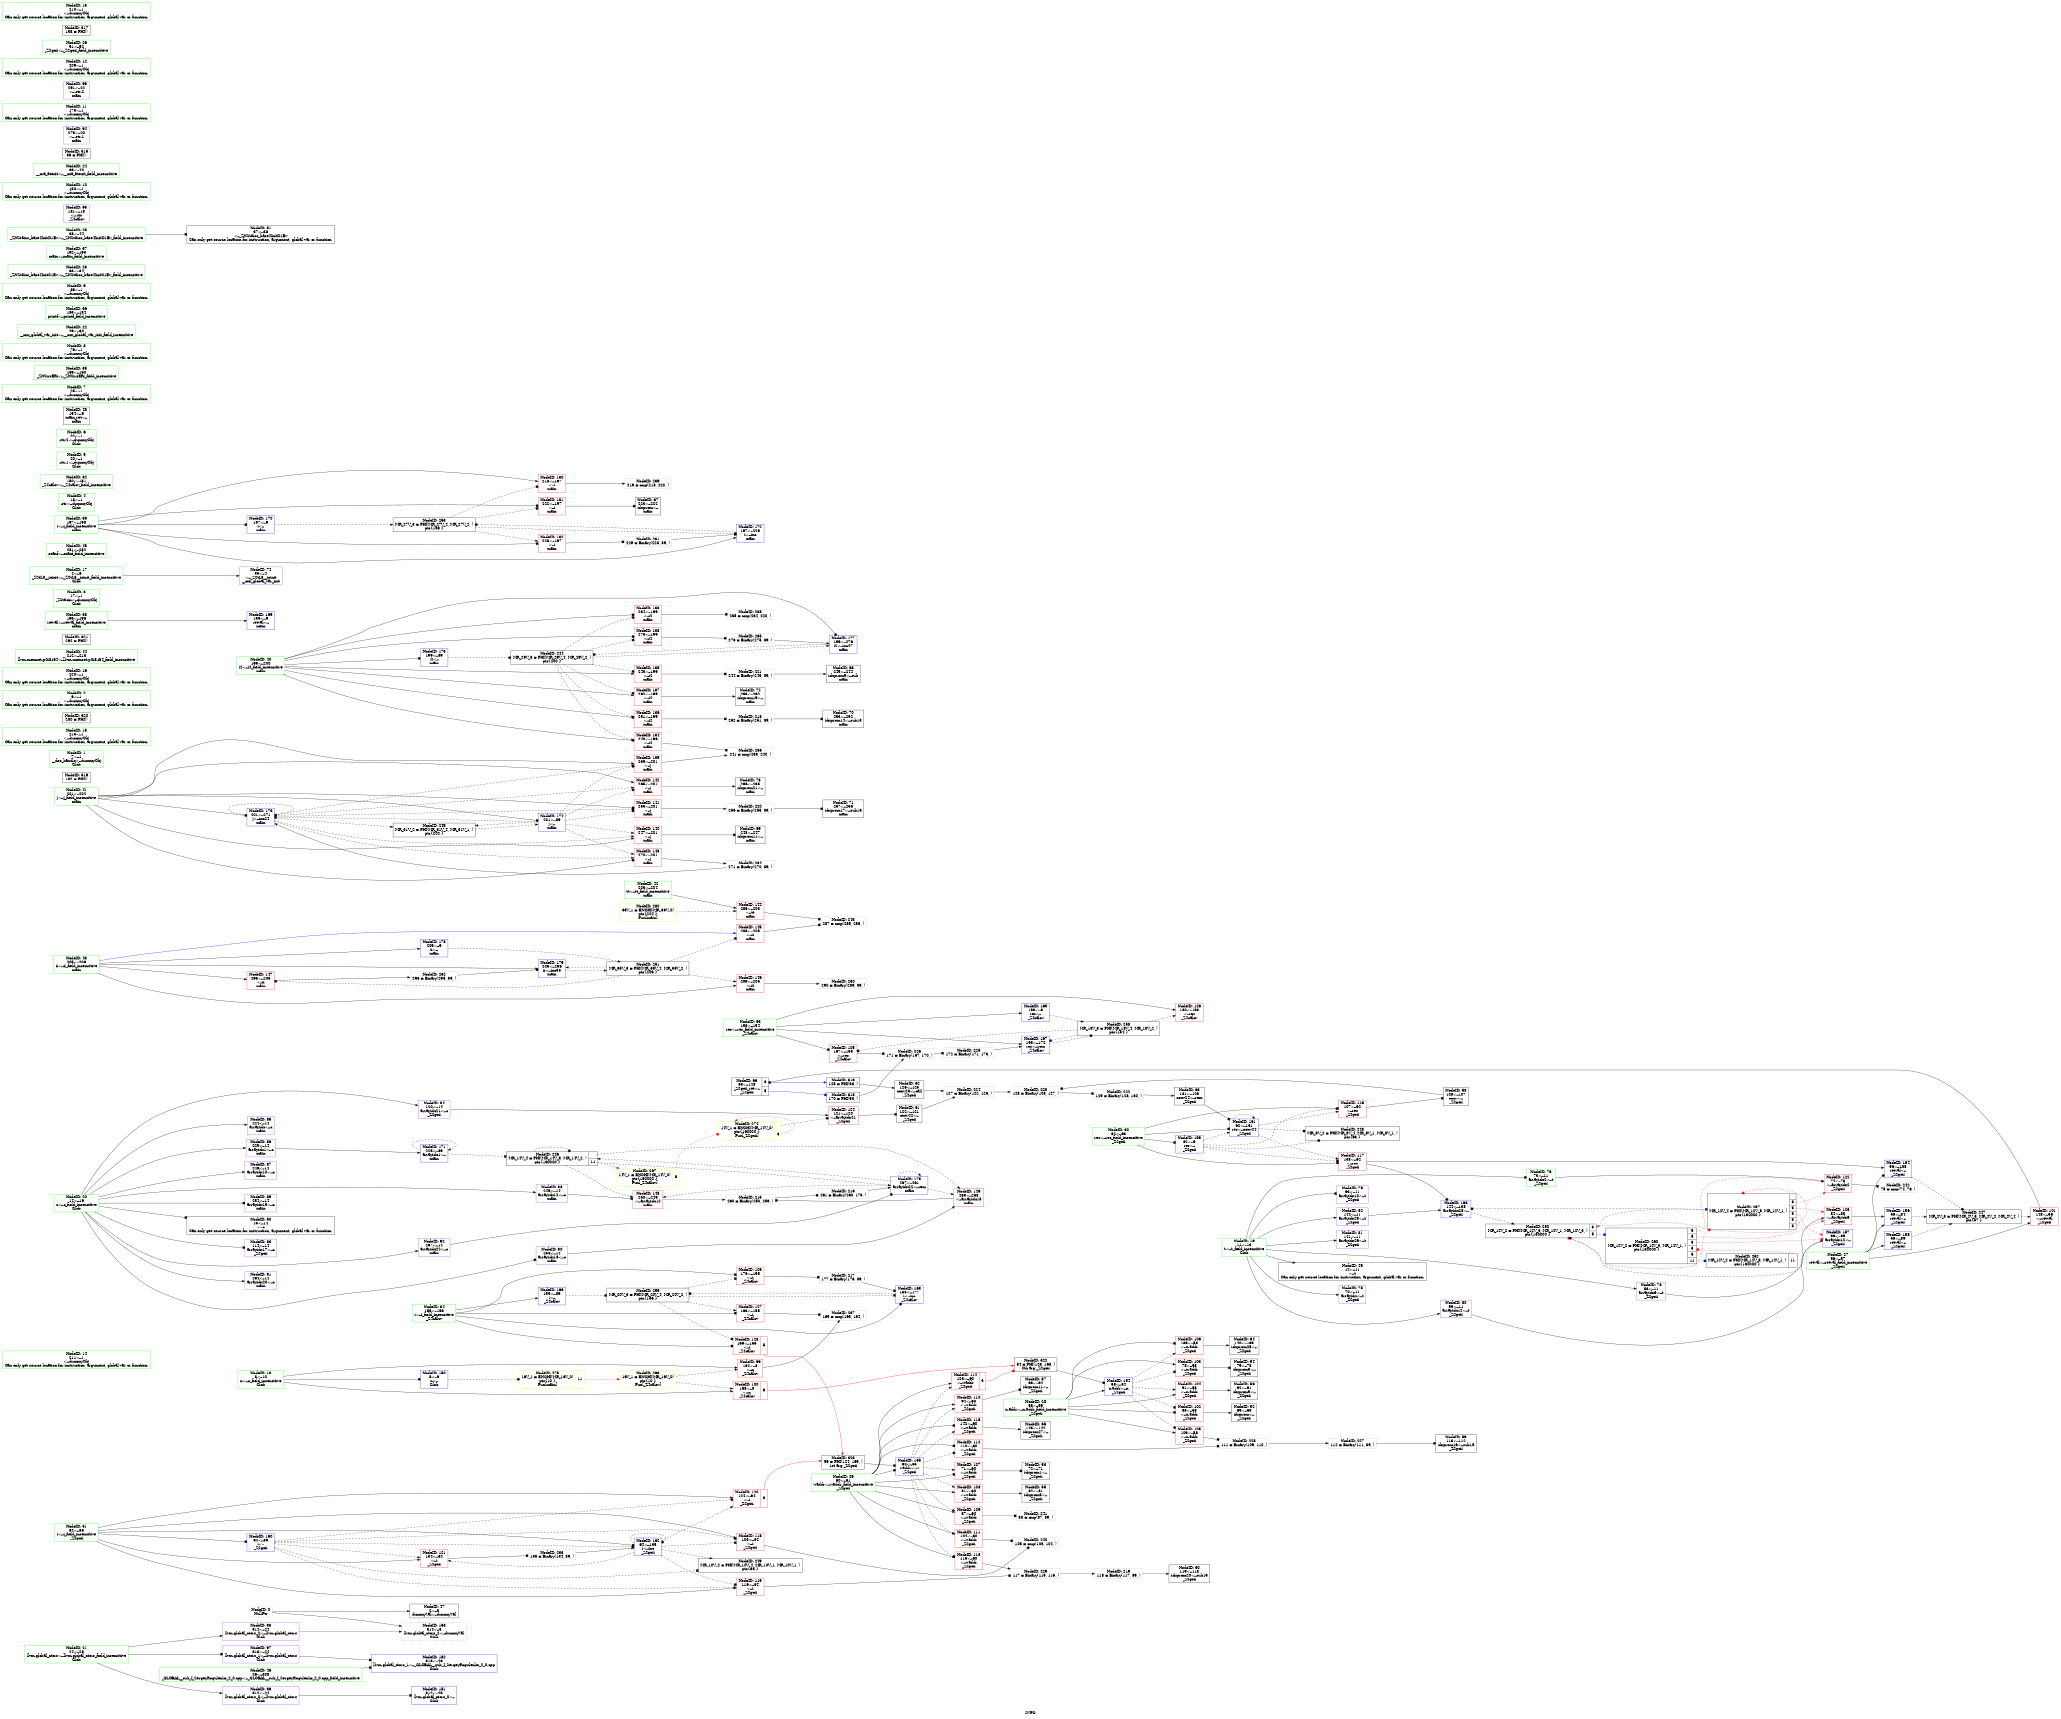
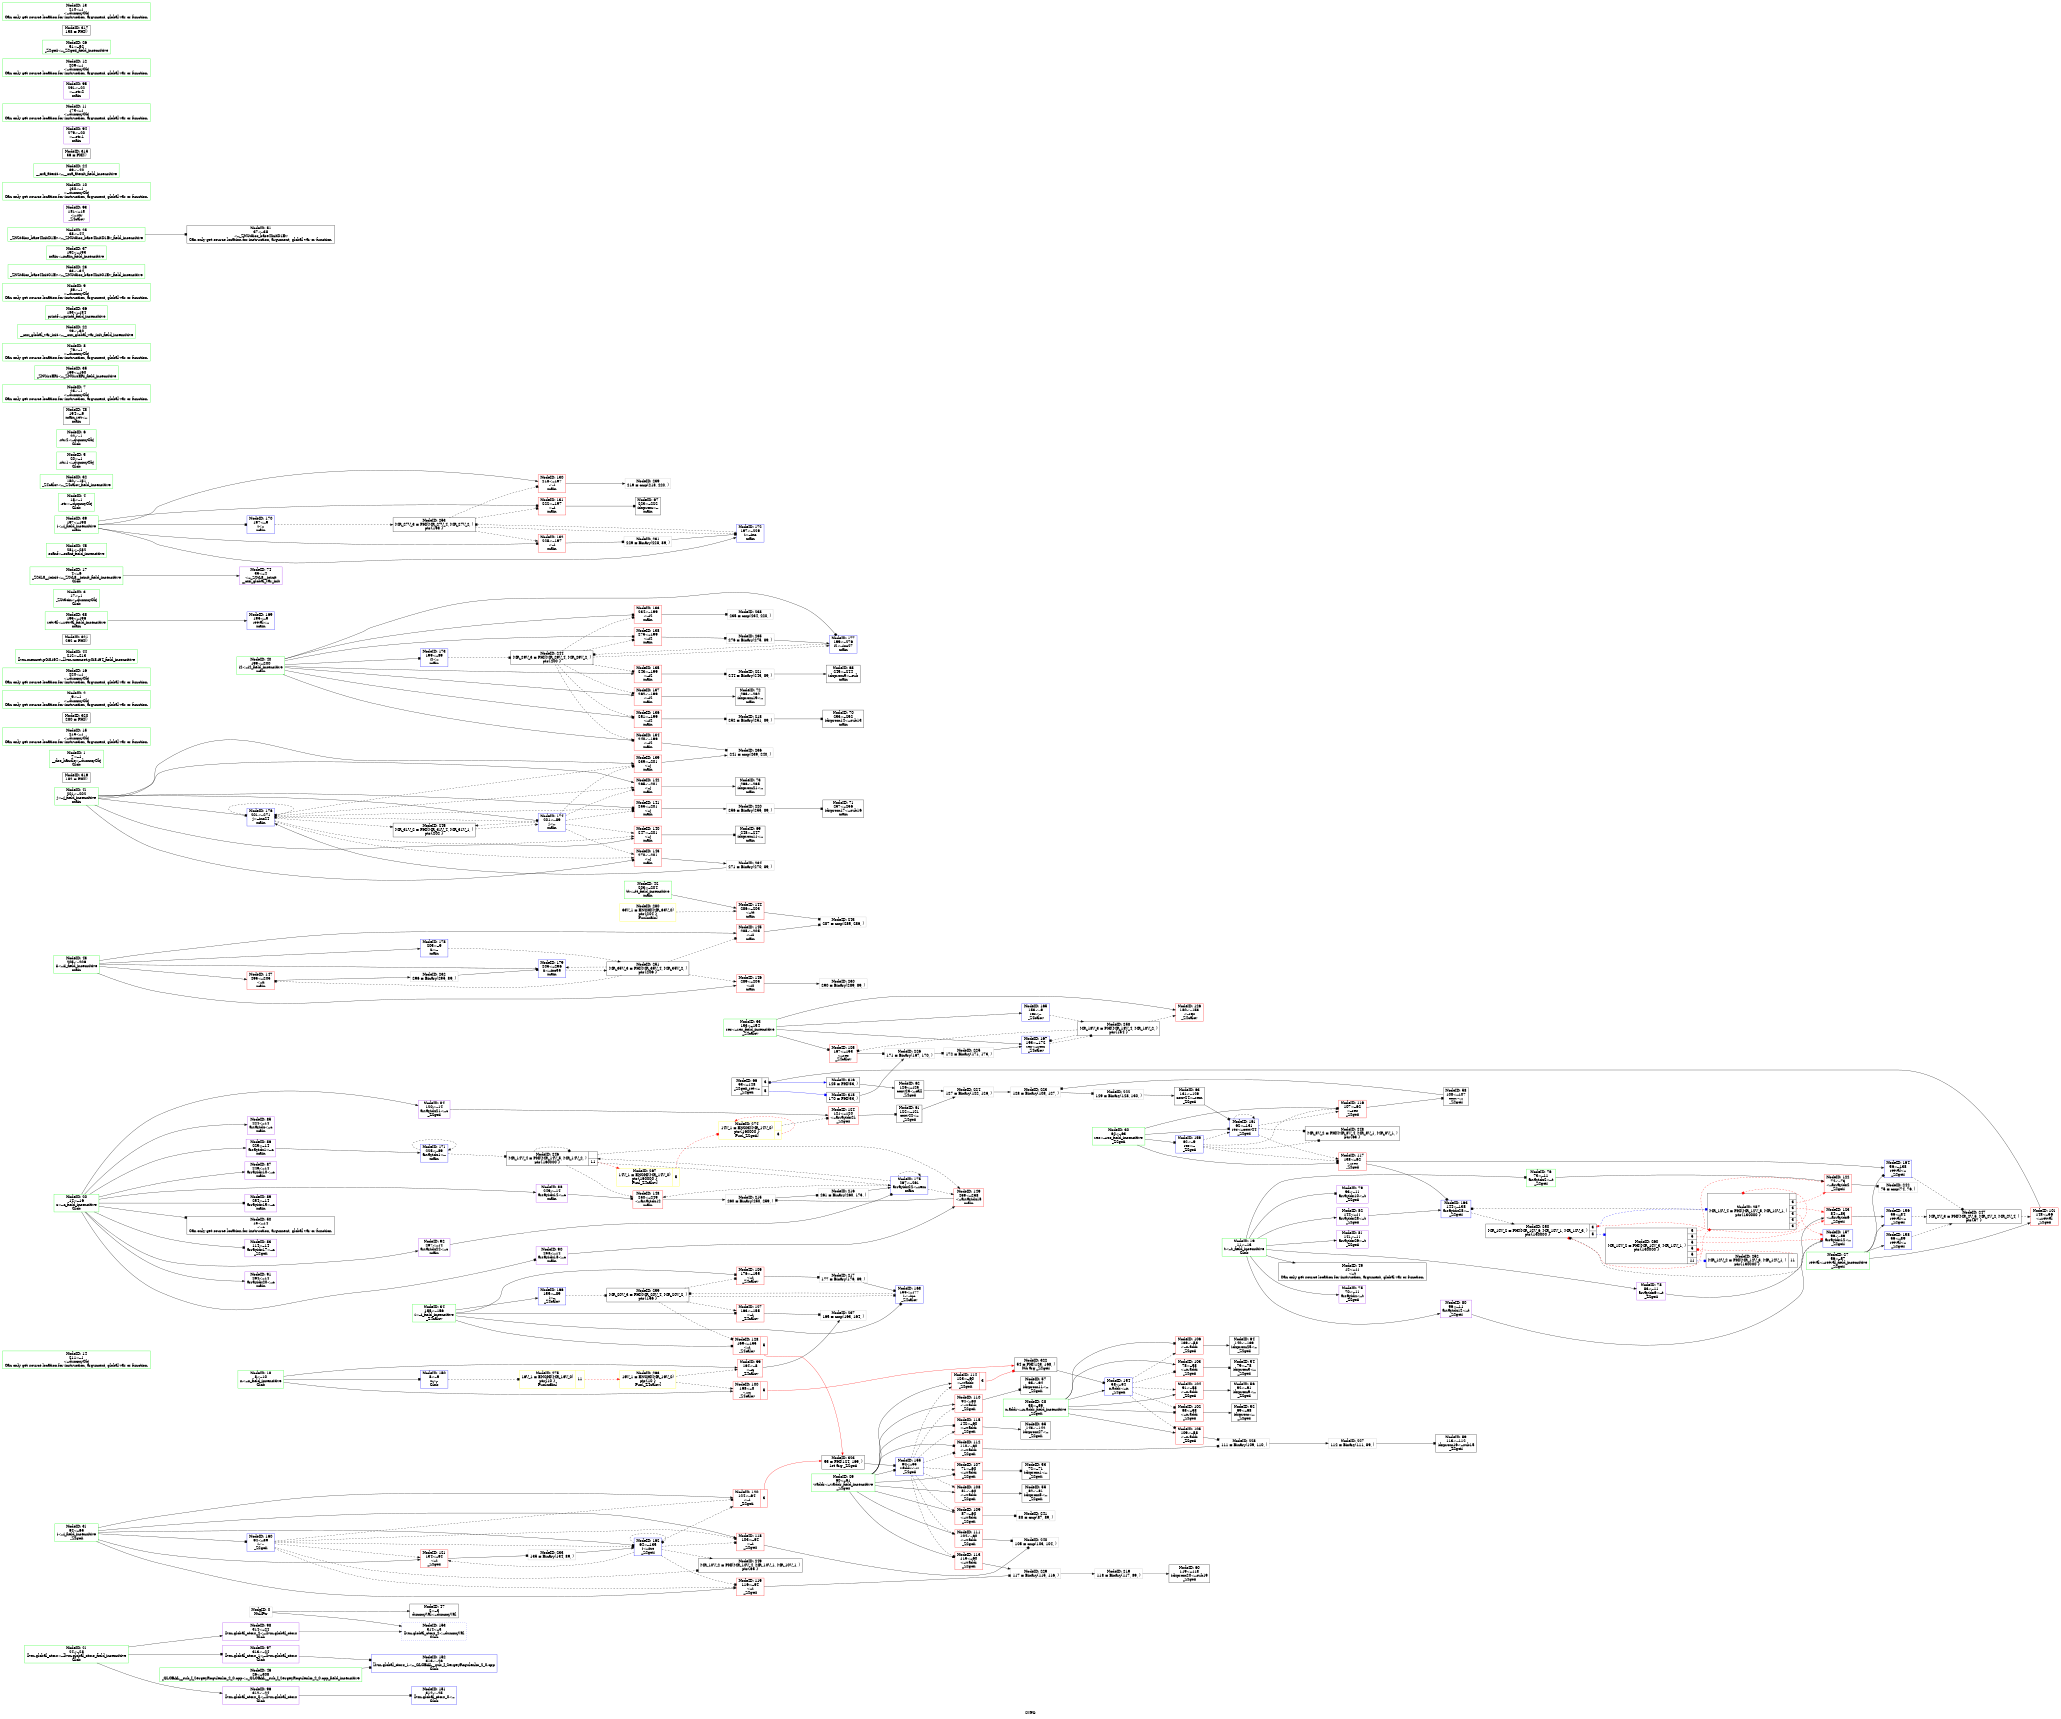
(416, 932) -> (416, 932)
